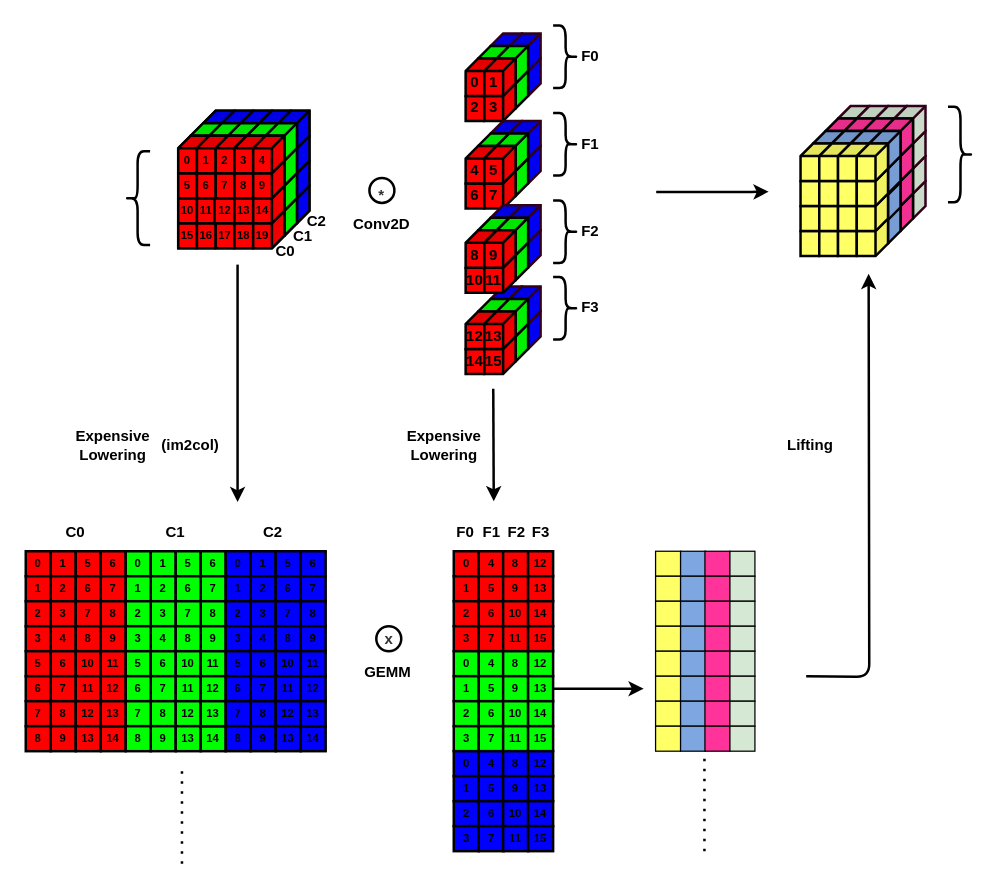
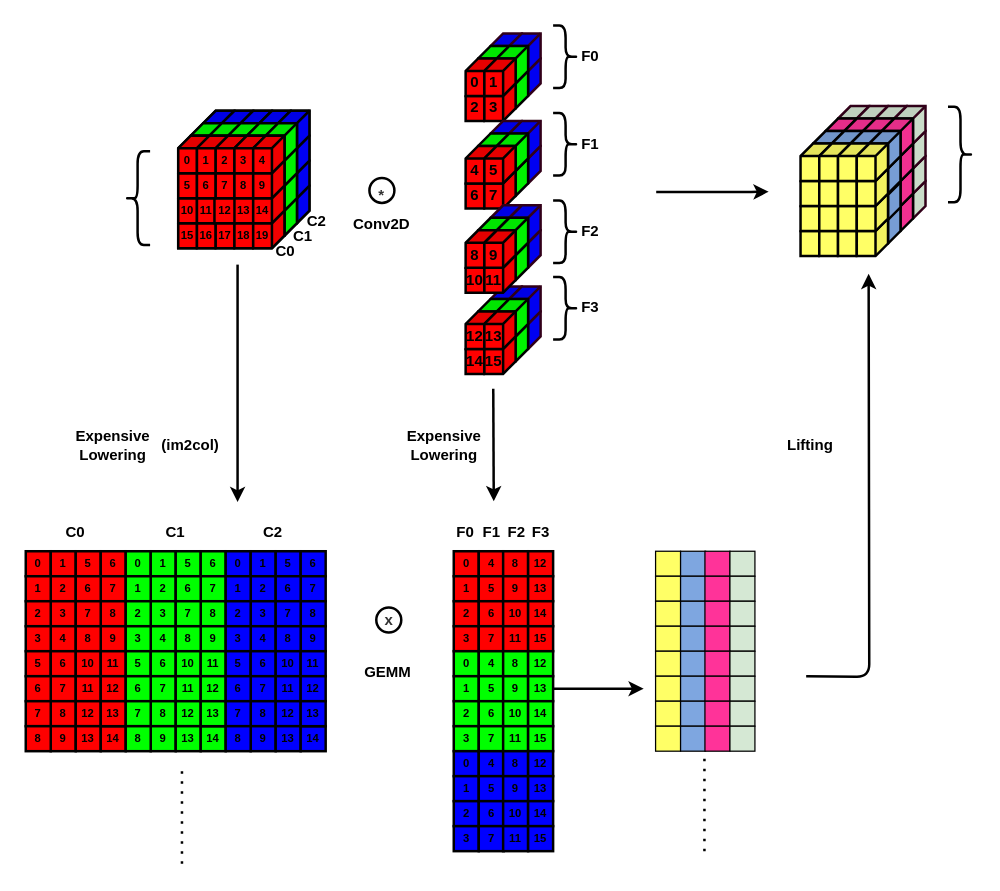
(389, 639) -> (389, 620)
